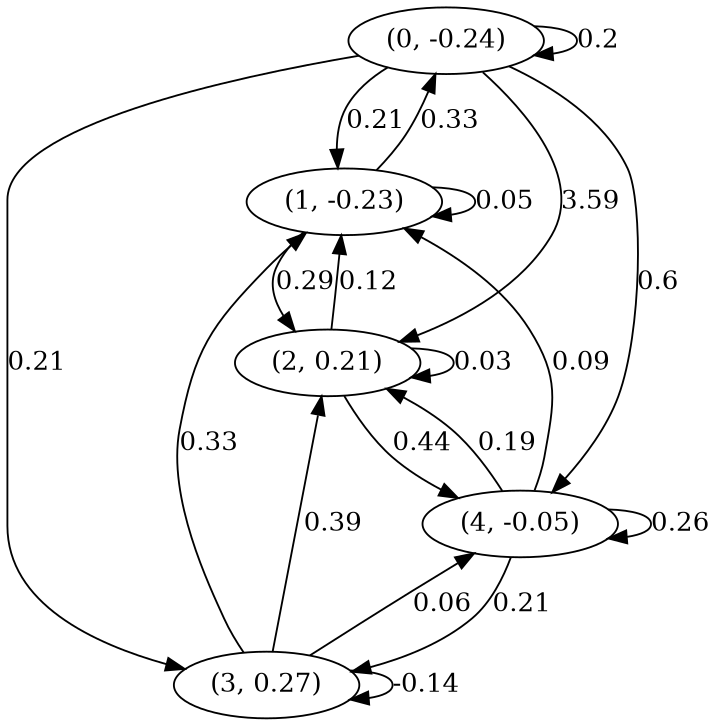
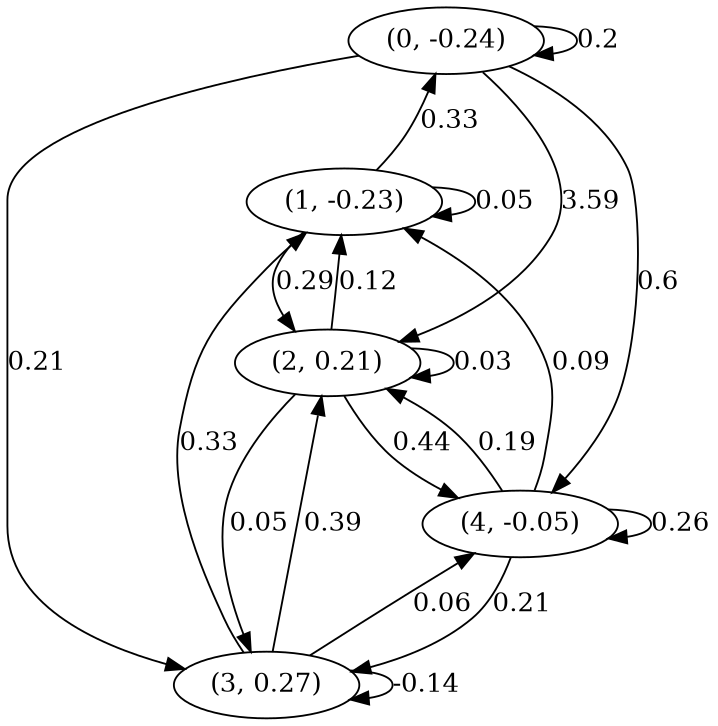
(350, 101) -> none
none -> (226, 505)
